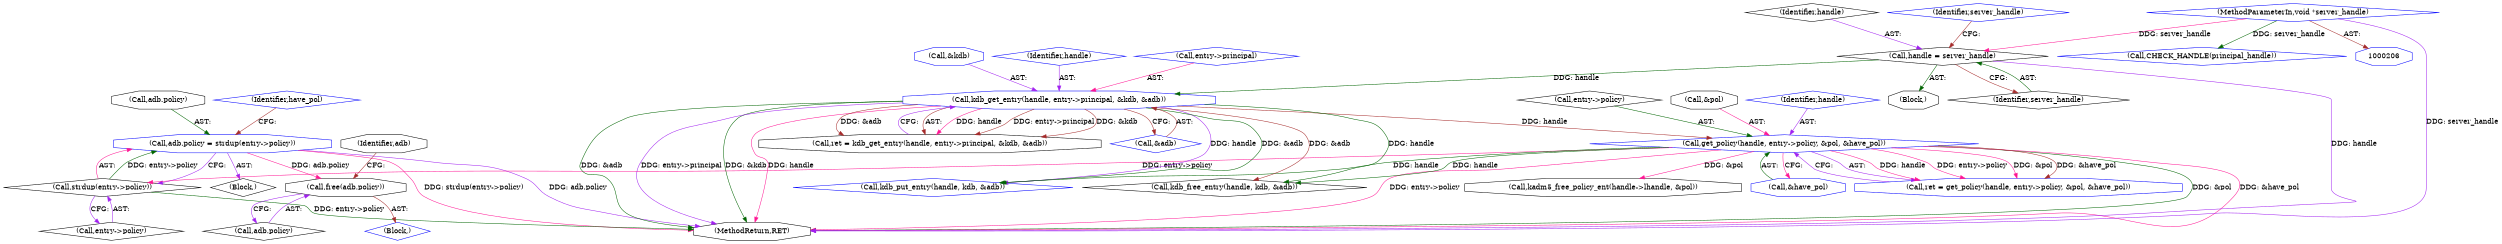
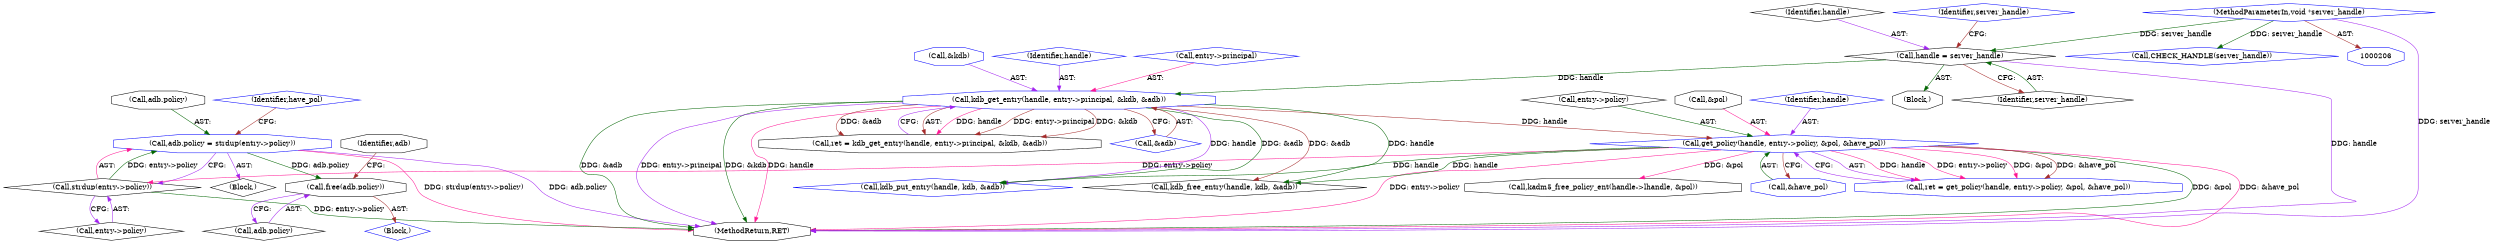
(2118, 34) -> (2120, 34)
(2202, 56) -> (2202, 56)
(1783, 164) -> (1783, 164)
(282, 165) -> (282, 165)
